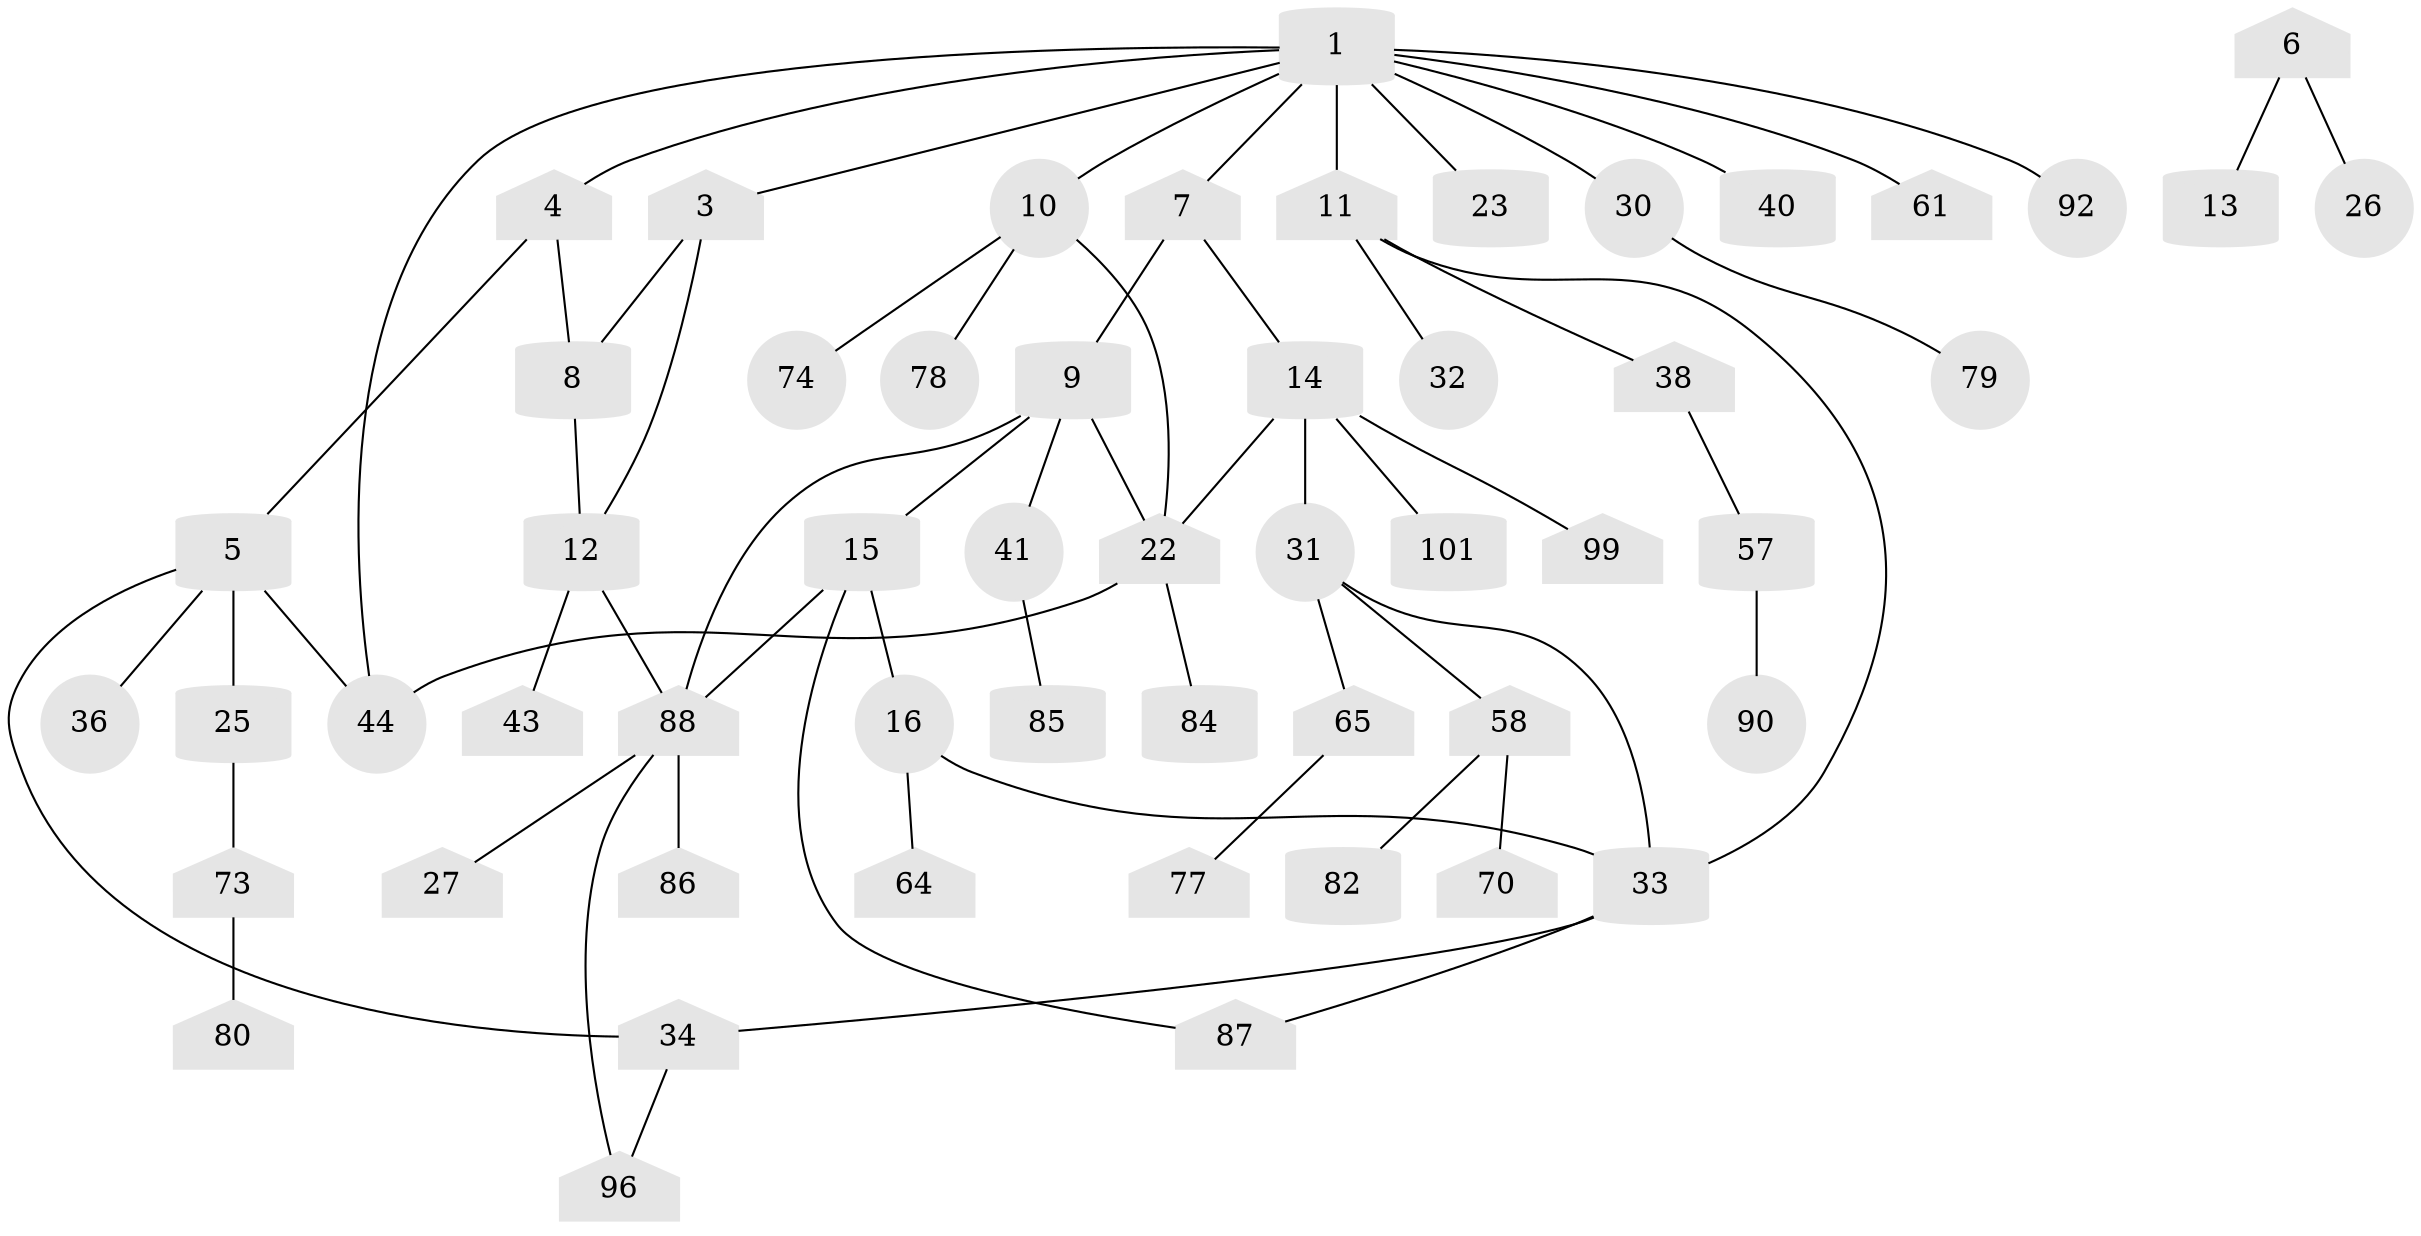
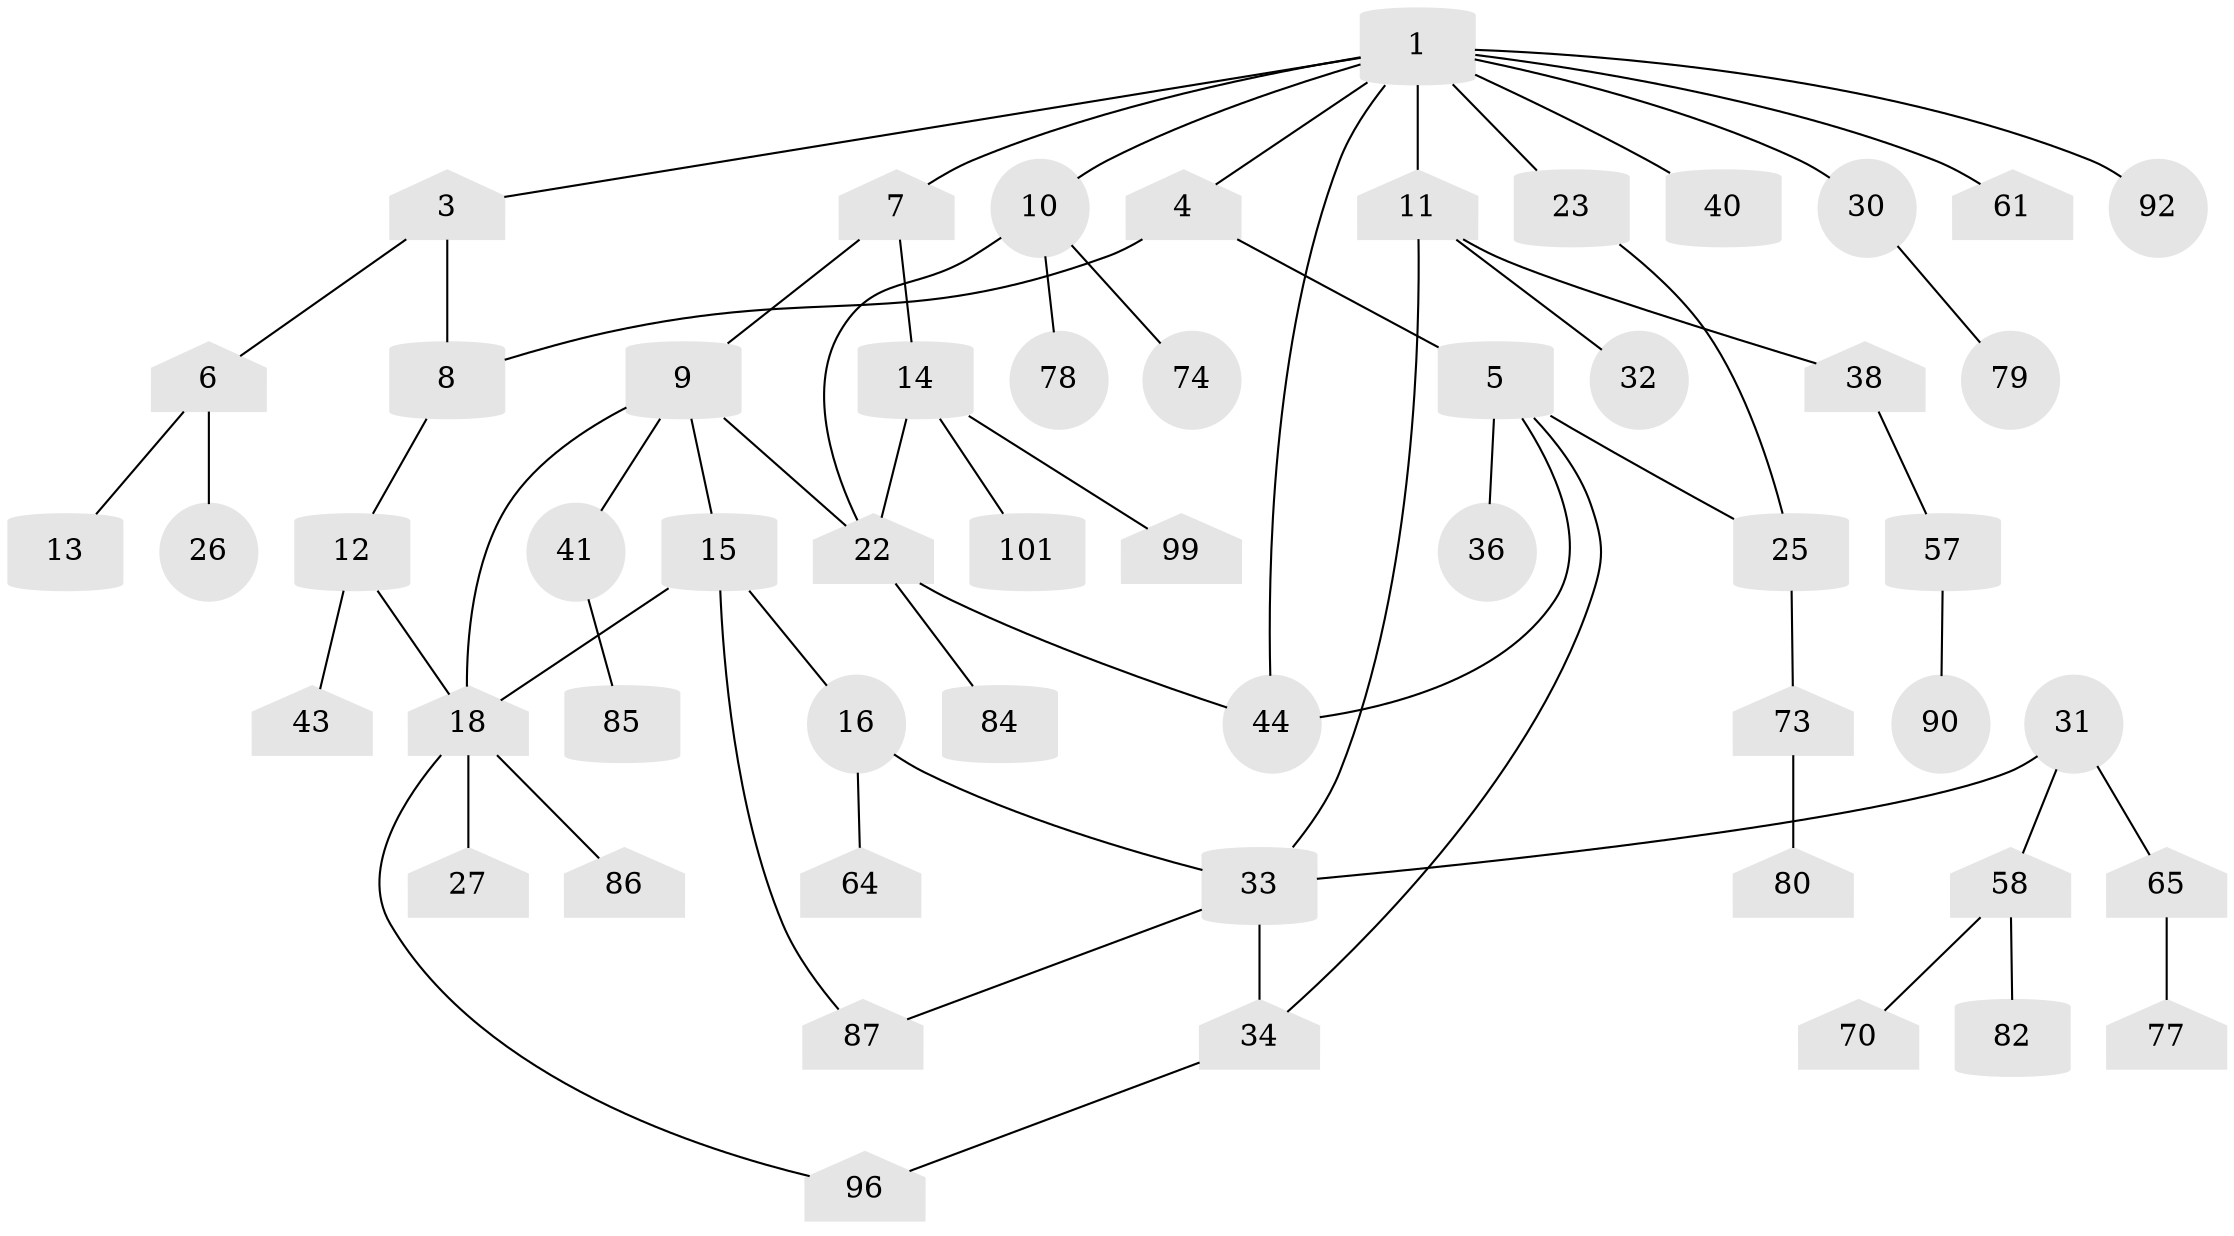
none -> (1726, 364)
(666, 381) -> (323, 298)
(1305, 461) -> none
(679, 724) -> (468, 724)
